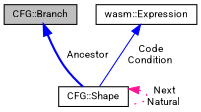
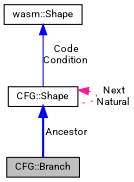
(146, 15) -> (43, 15)
(62, 63) -> (43, 137)
